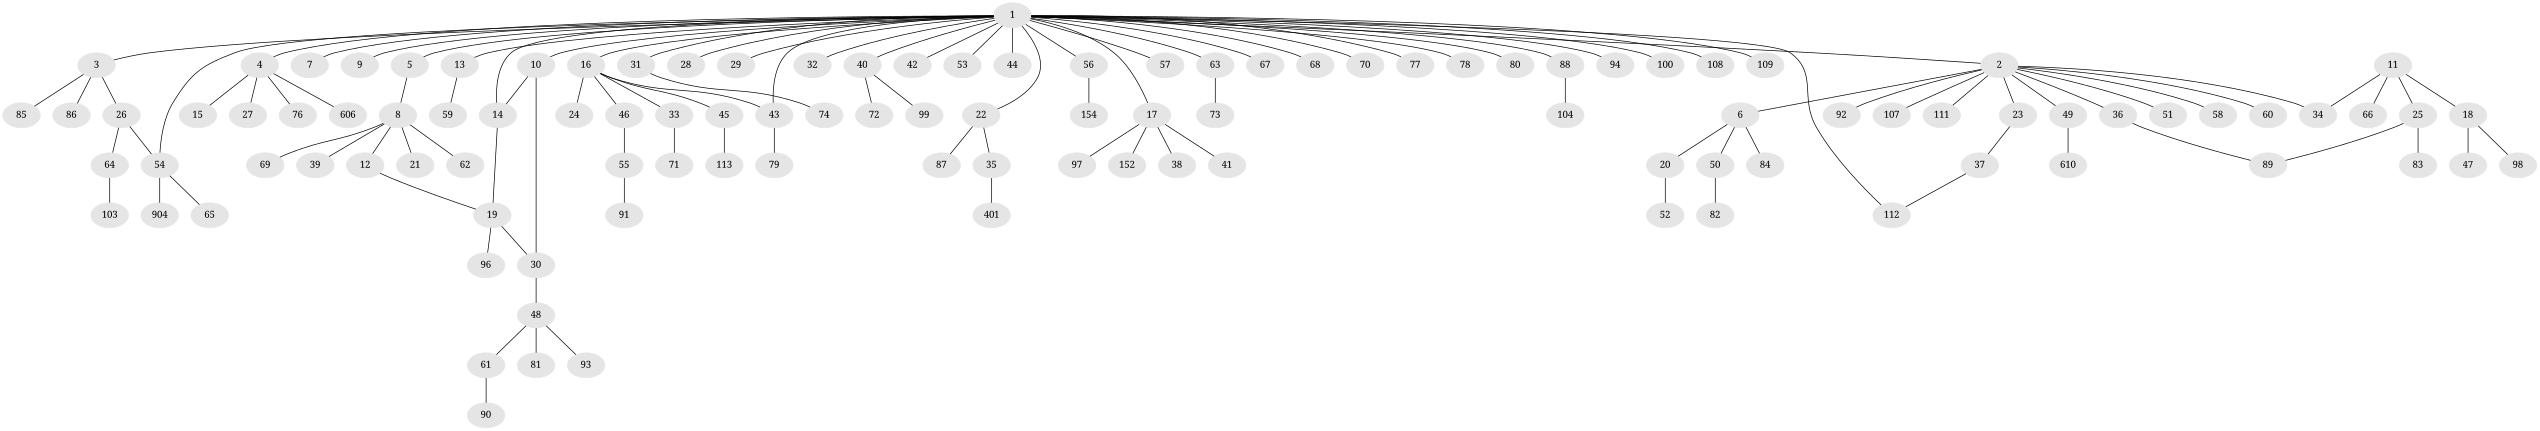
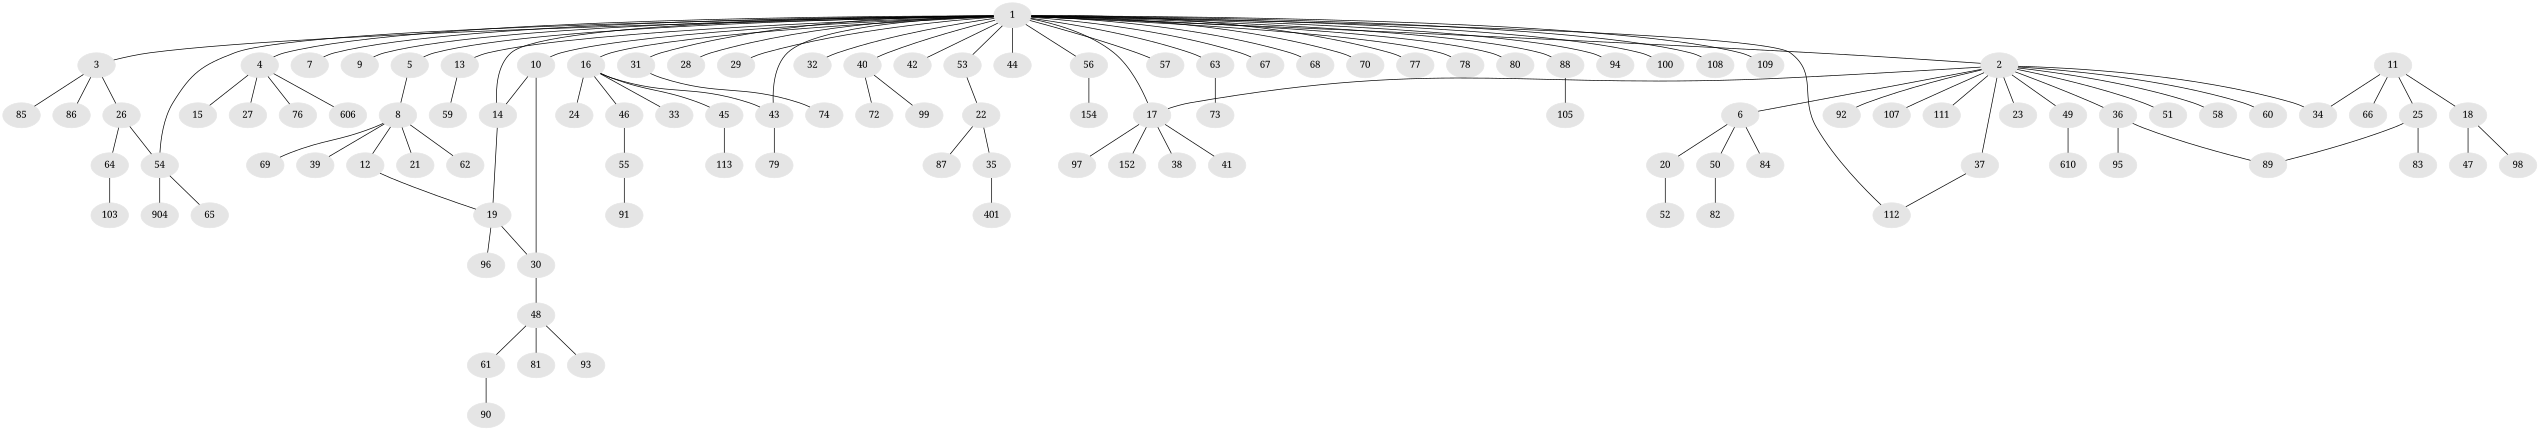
(1038, 75) -> (972, 90)
none -> (1573, 80)
(1565, 115) -> (1565, 115)
(1999, 140) -> (1990, 115)
(674, 165) -> none
none -> (2118, 165)
